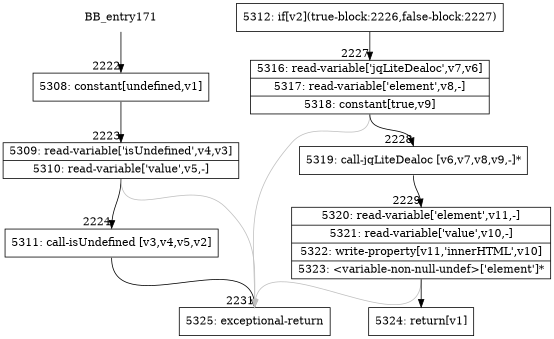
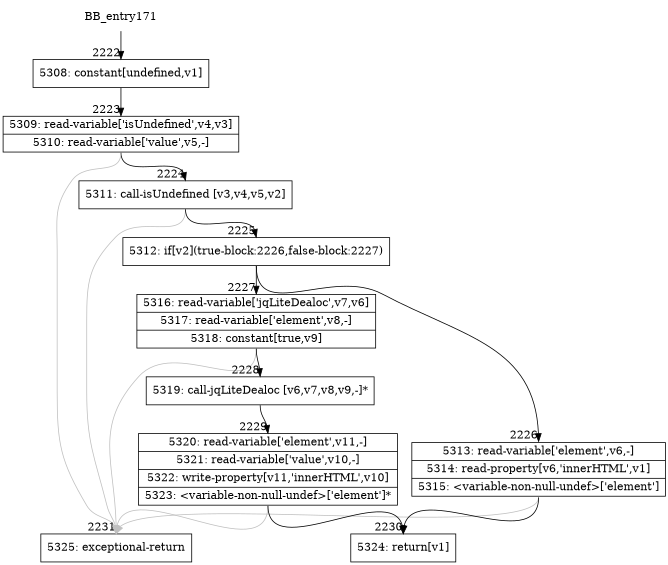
none -> (217, 224)
(179, 283) -> (87, 338)
none -> (539, 469)
